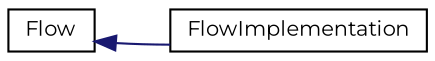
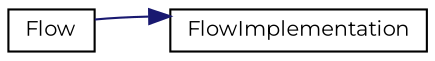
(143, 44) -> (122, 18)
